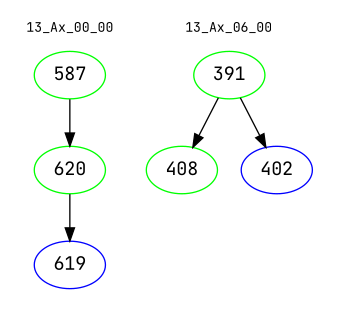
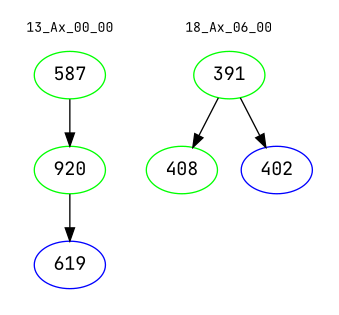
(229, 28) -> (229, 28)
(70, 170) -> (70, 170)
